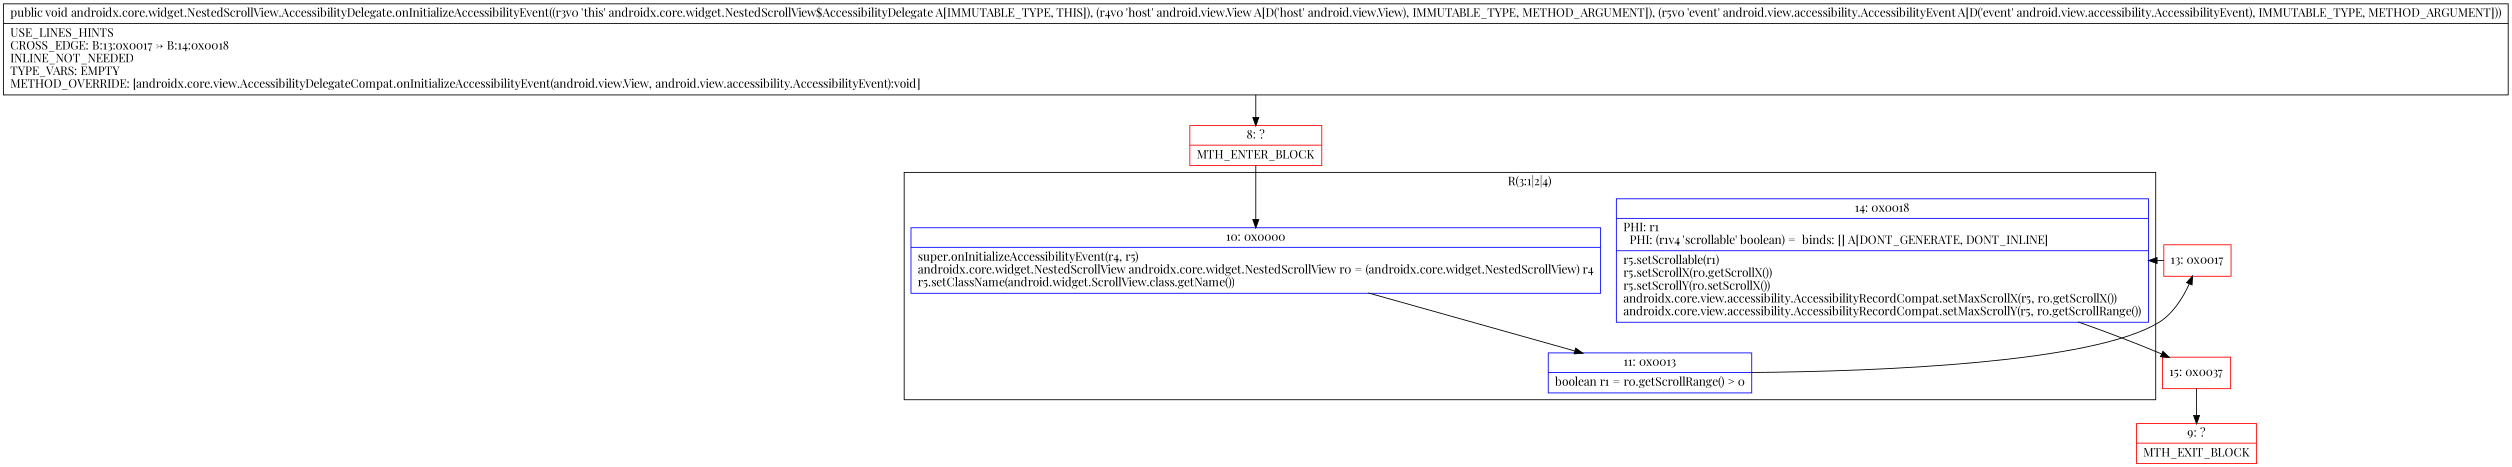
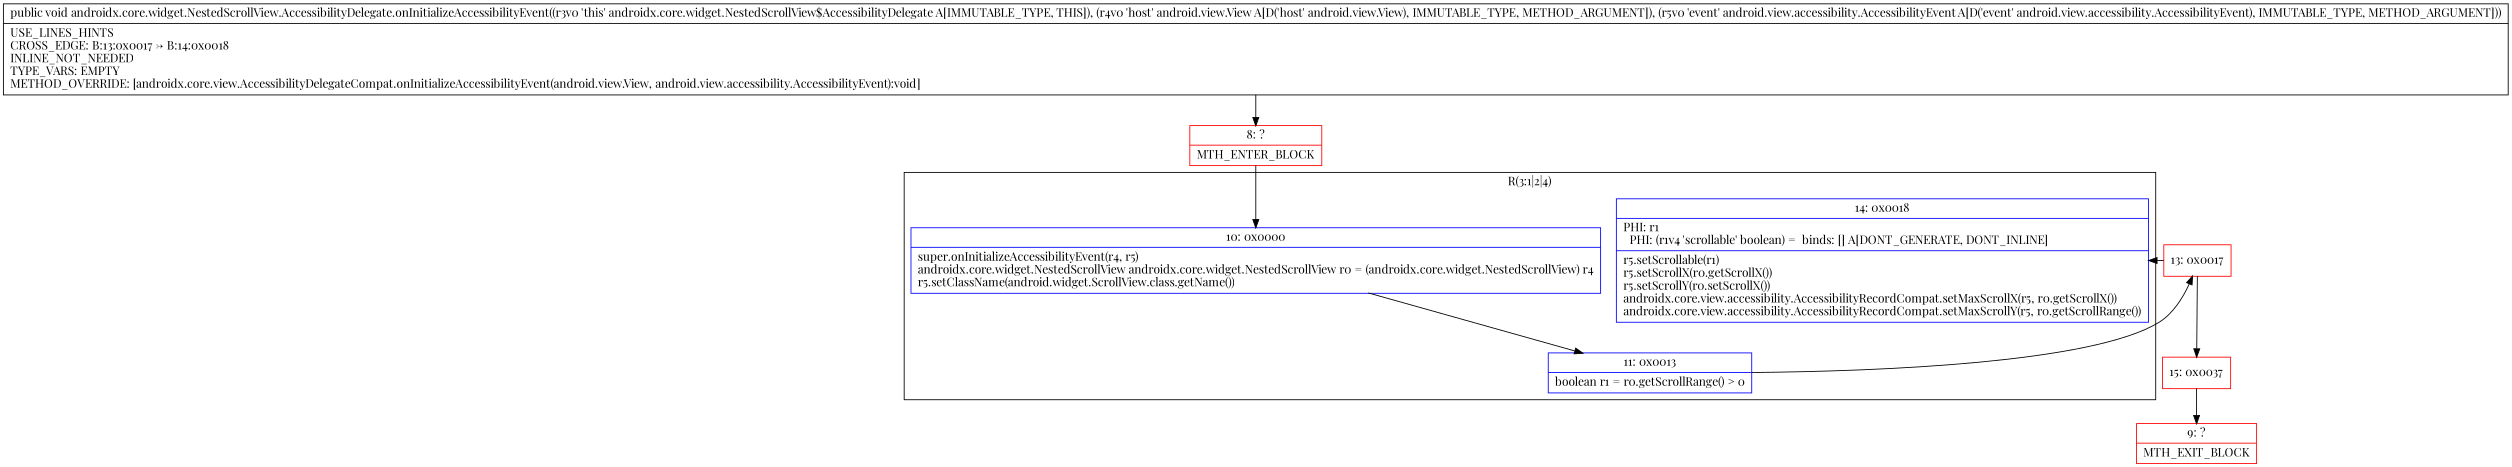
(2112, 334) -> (2197, 312)
